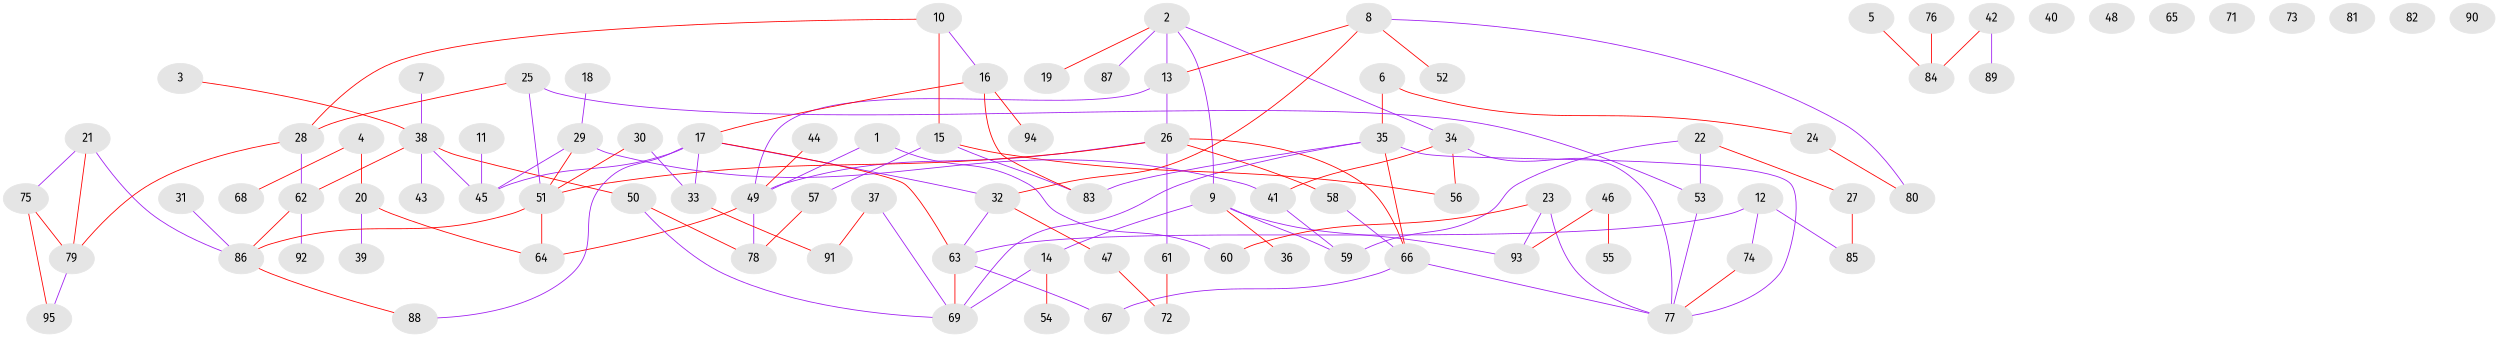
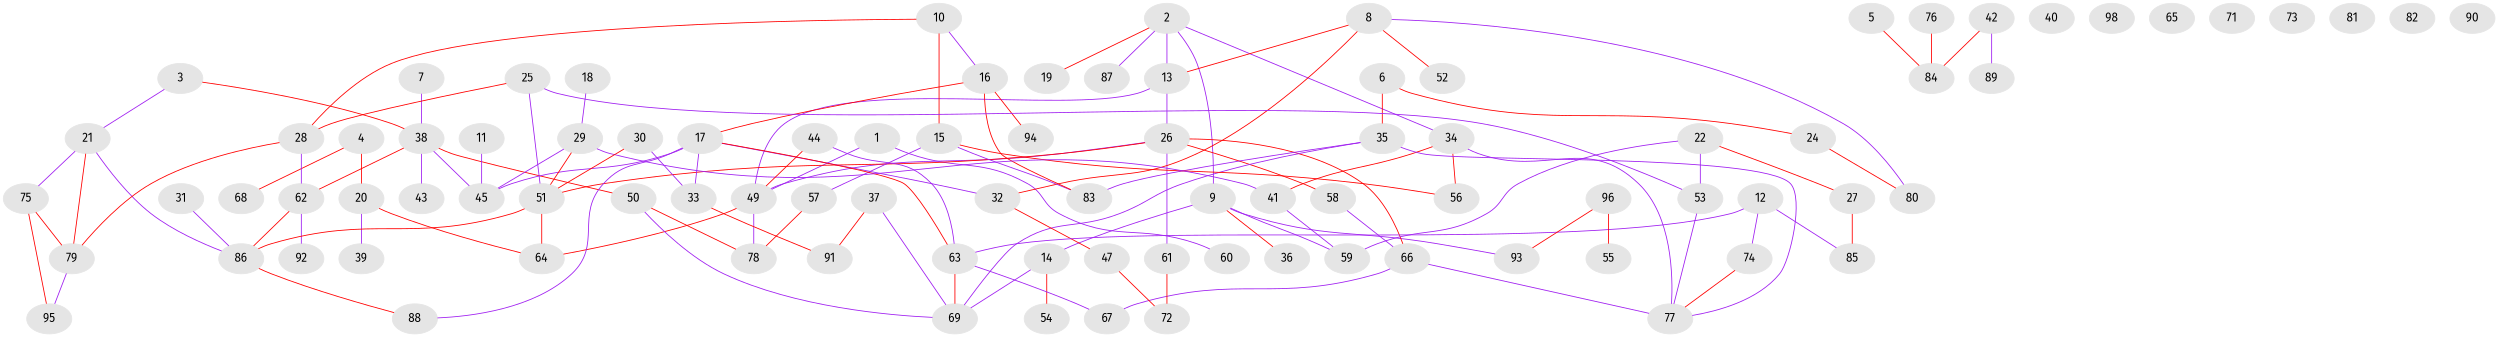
(2112, 18) -> (2112, 18)
none -> (134, 108)
(1395, 198) -> none
(1548, 199) -> none
(1609, 199) -> (1609, 199)
(976, 229) -> (922, 176)
